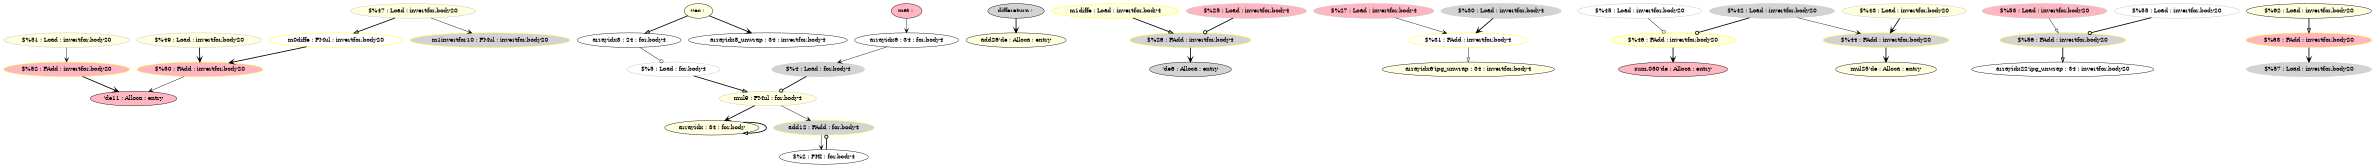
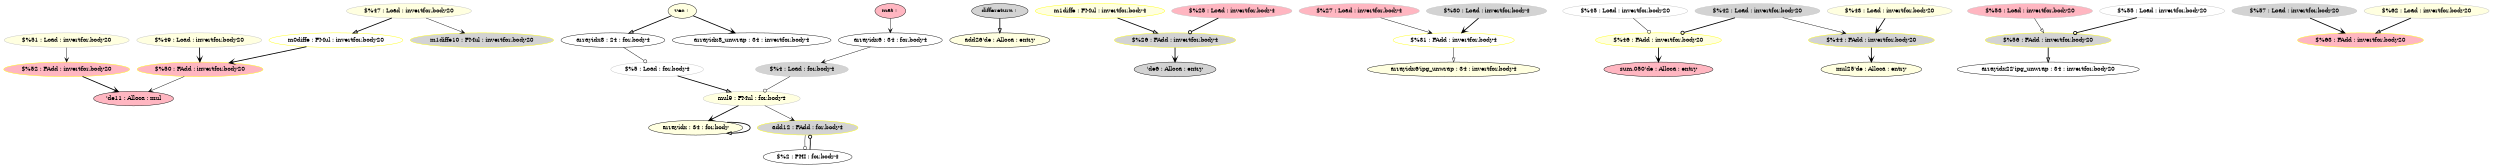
(1115, 11) -> (1100, 11)
(2309, 11) -> (2427, 11)
(1016, 24) -> (1000, 24)
(490, 40) -> (482, 40)
(2309, 53) -> (2326, 25)
(795, 83) -> (778, 83)
(134, 99) -> (134, 99)
(821, 140) -> (805, 141)
